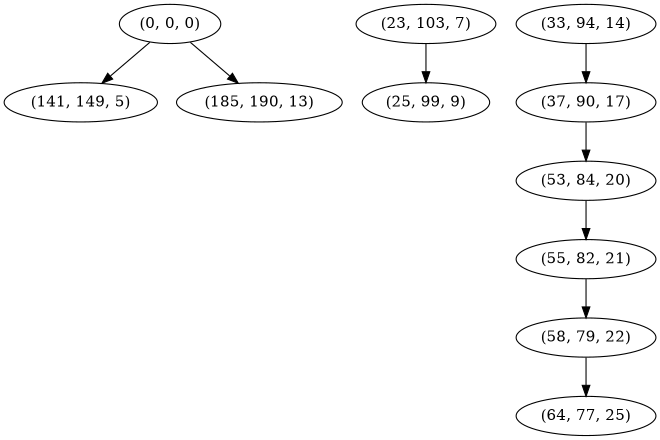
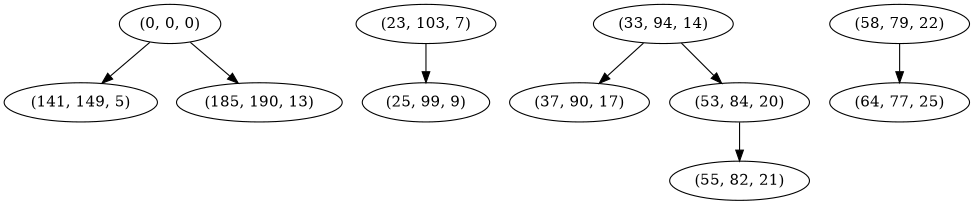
(586, 136) -> (698, 59)
(586, 293) -> none
